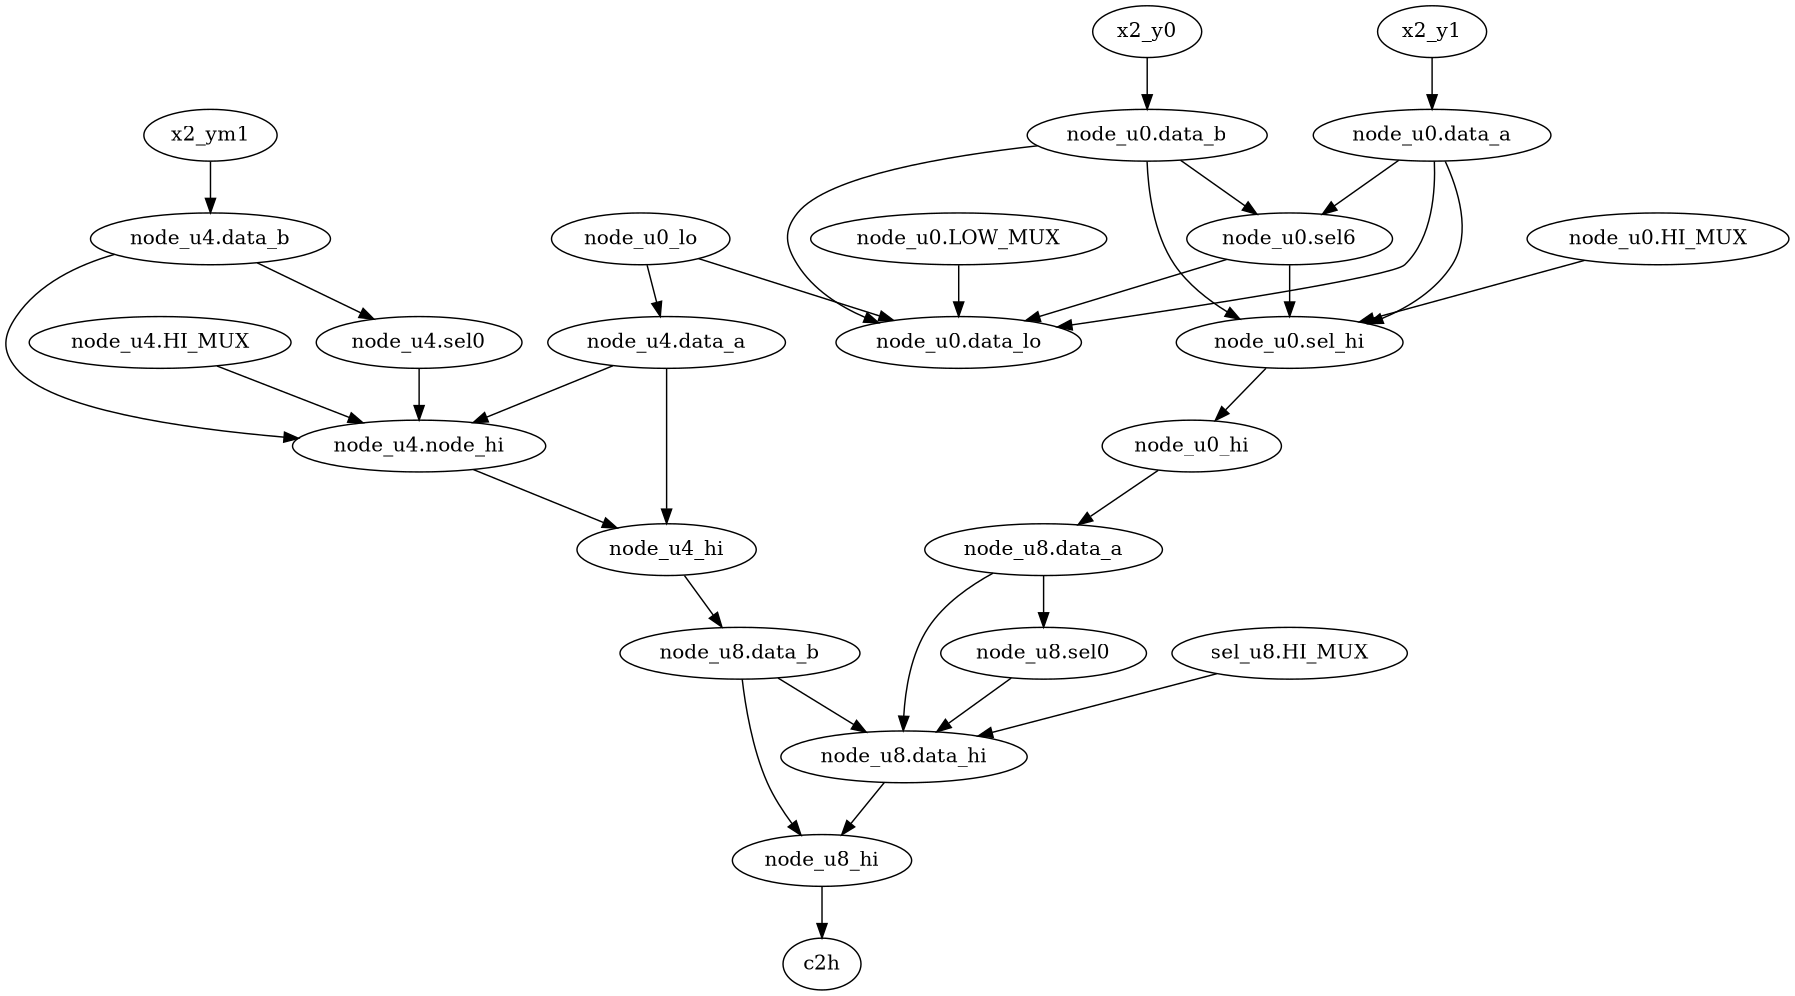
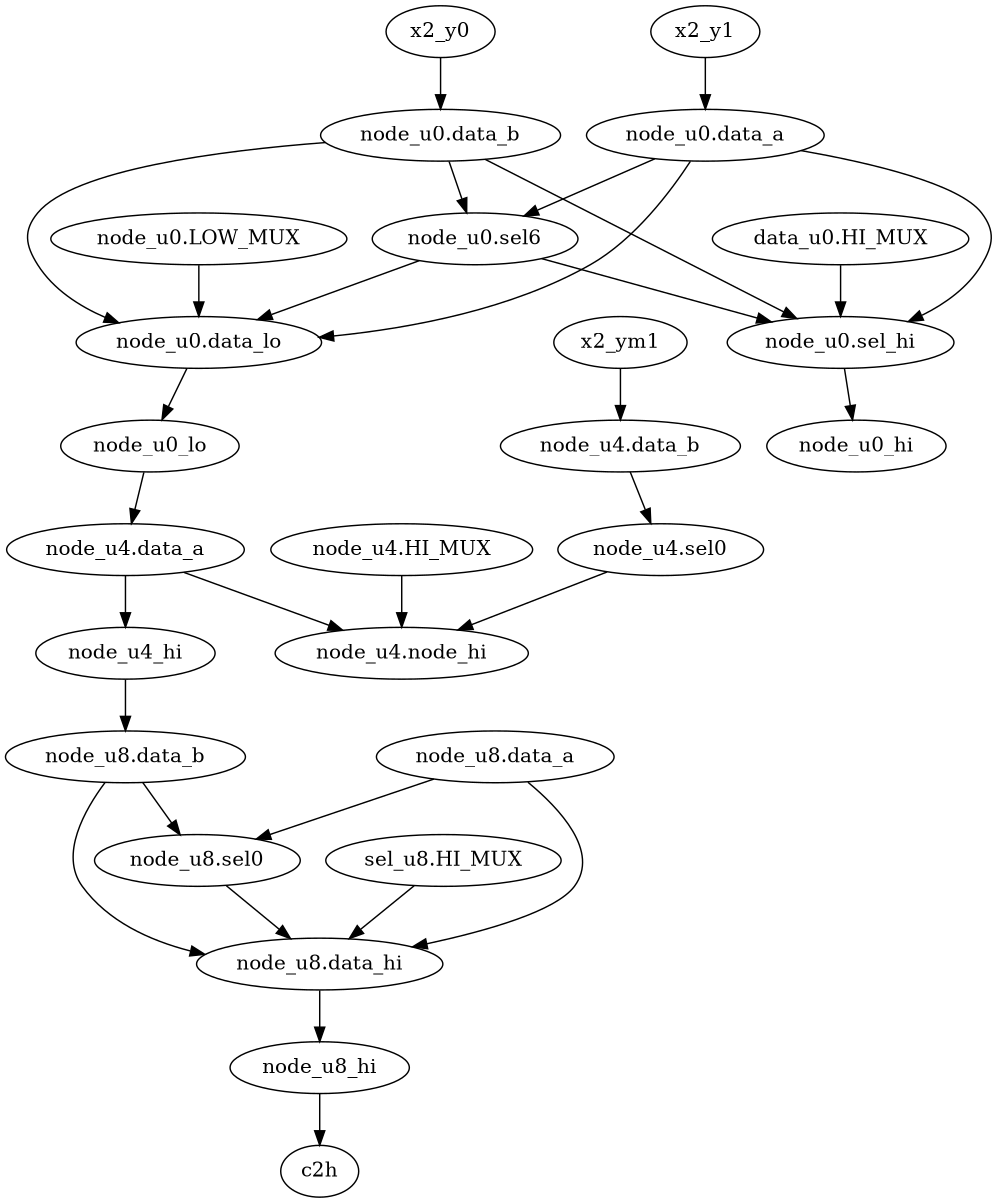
(1658, 239) -> (841, 239)
(789, 287) -> (178, 387)
(61, 396) -> none
(1124, 493) -> none
(538, 496) -> none
(757, 755) -> (157, 803)
